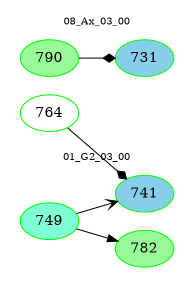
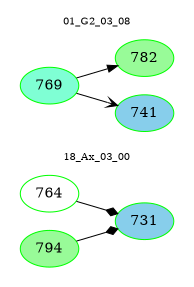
(97, 22) -> (97, 158)
(50, 58) -> (50, 249)
(99, 155) -> (91, 206)
(97, 158) -> (97, 22)
(50, 221) -> (50, 86)
